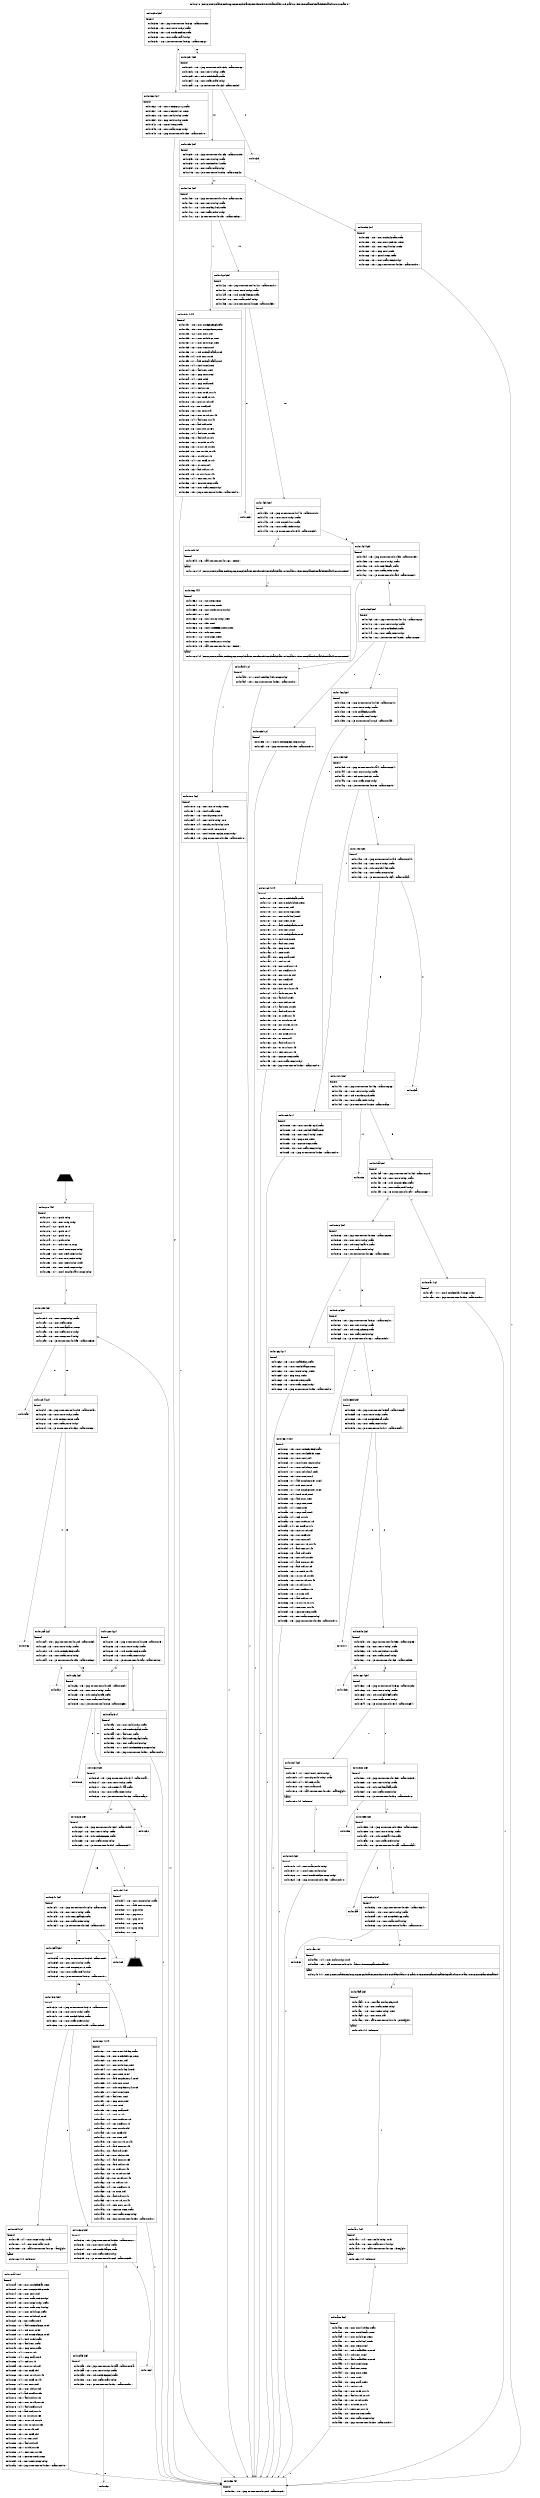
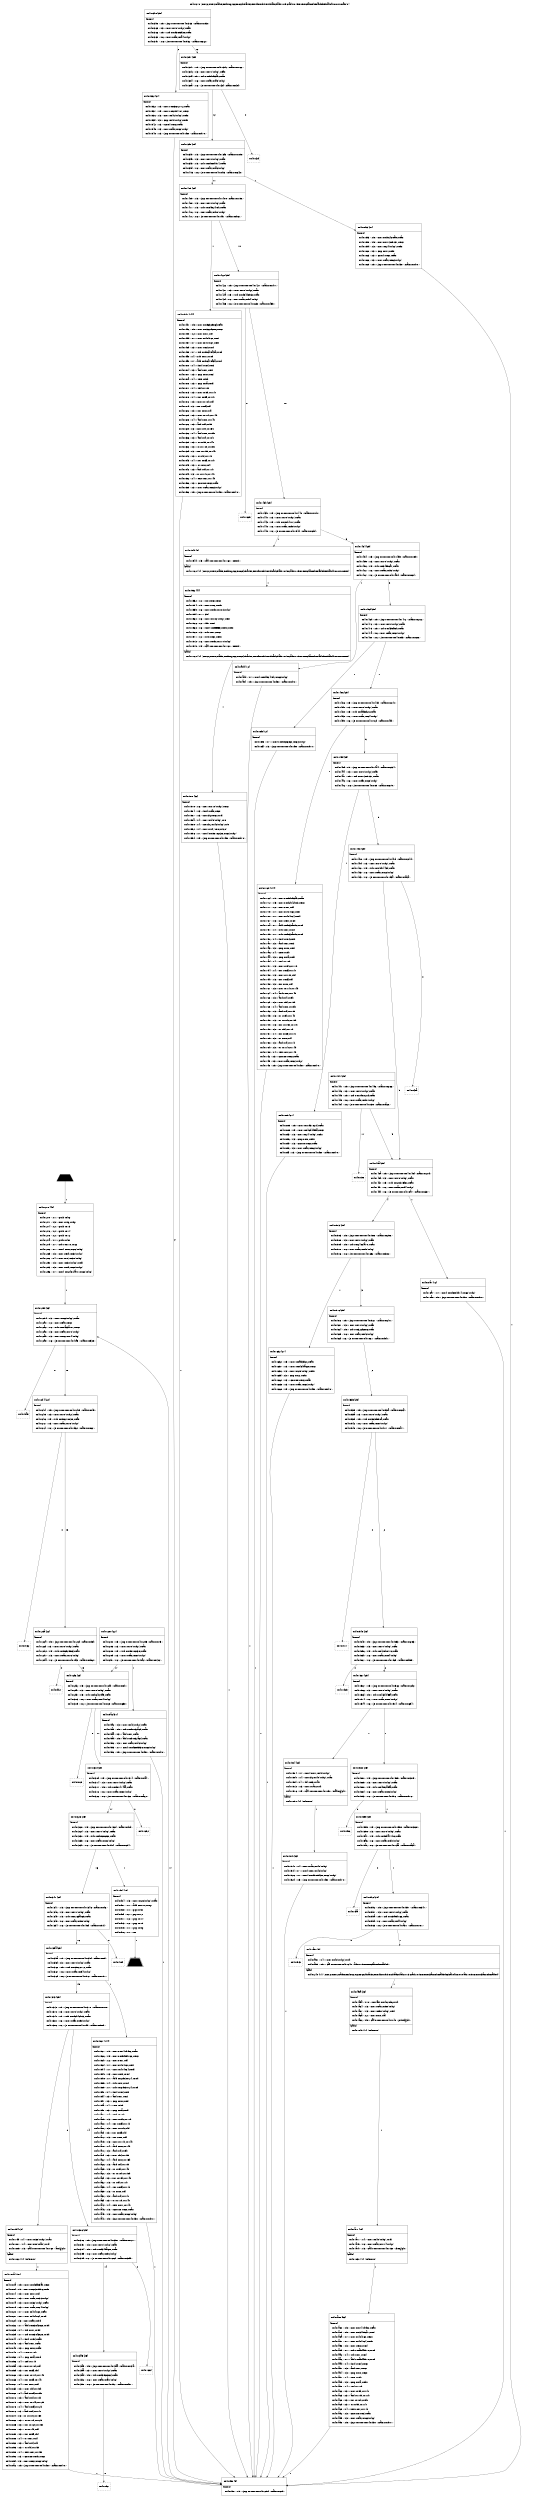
(372, 976) -> (393, 1020)
(307, 1530) -> none
